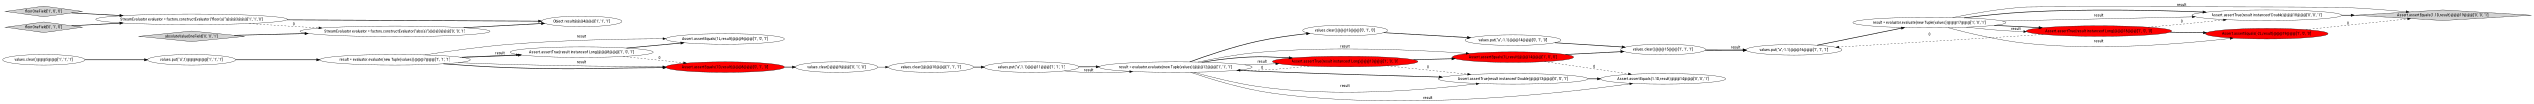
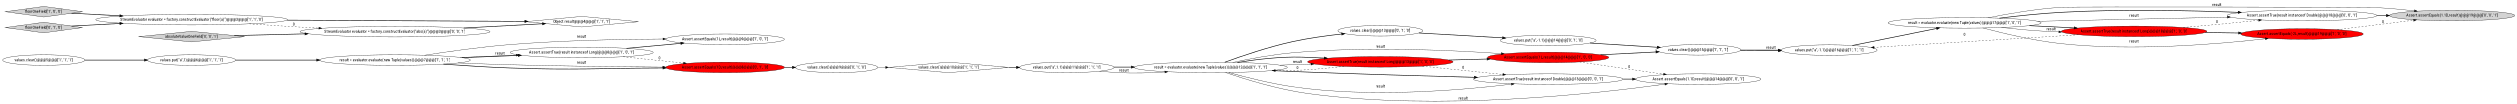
(2443, 15) -> (2452, 16)
(582, 21) -> (582, 22)
(931, 67) -> (949, 67)
